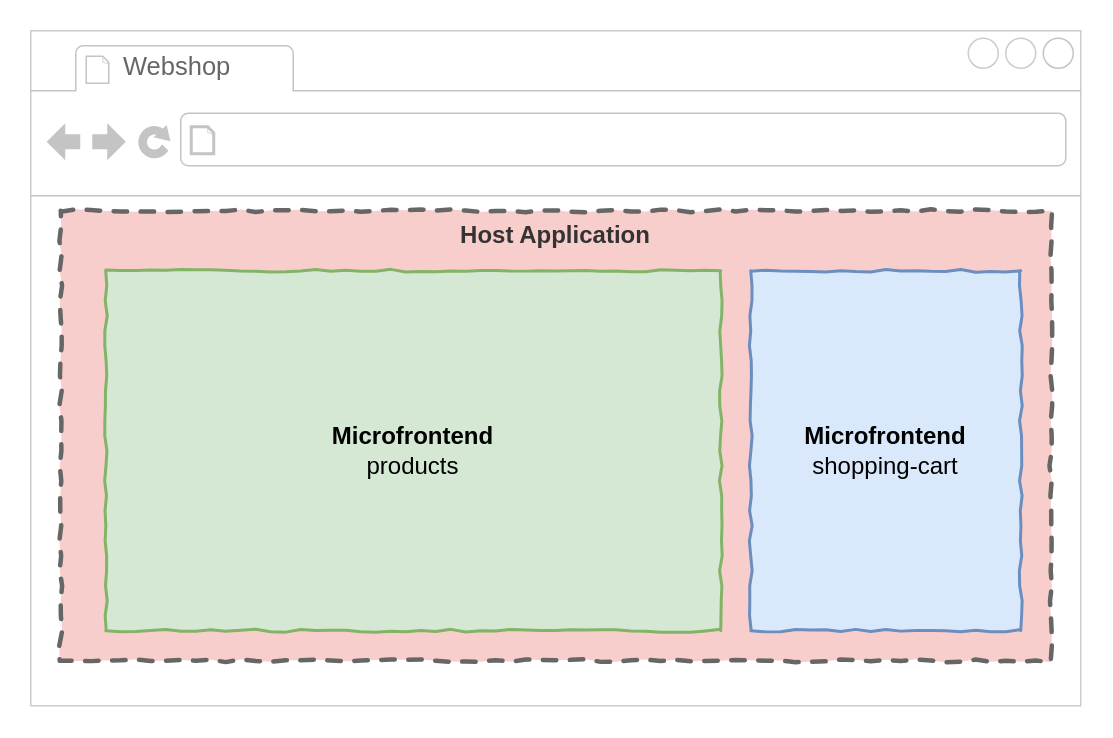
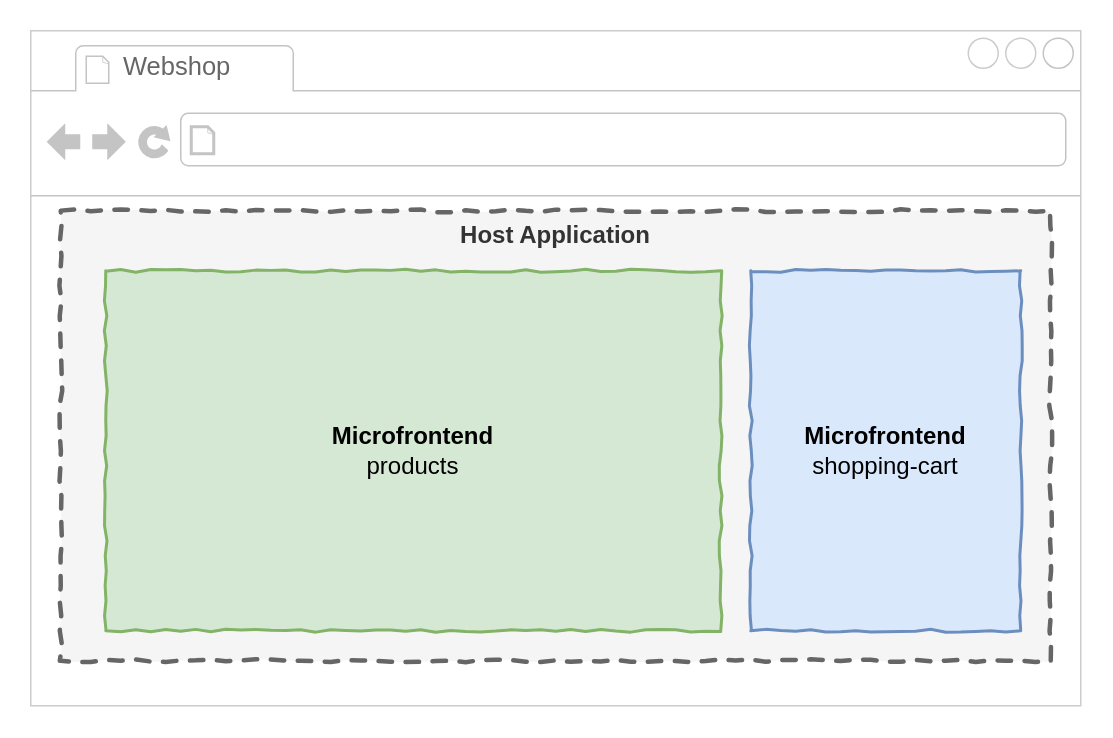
(556, 232) -> (556, 232)
